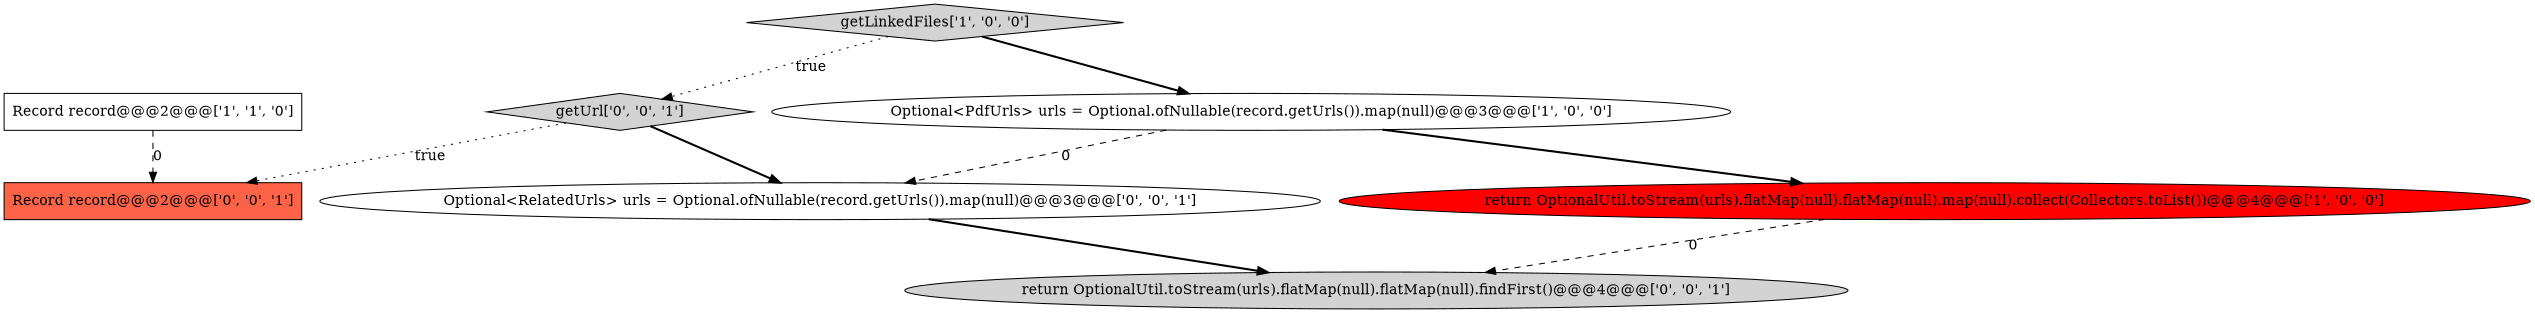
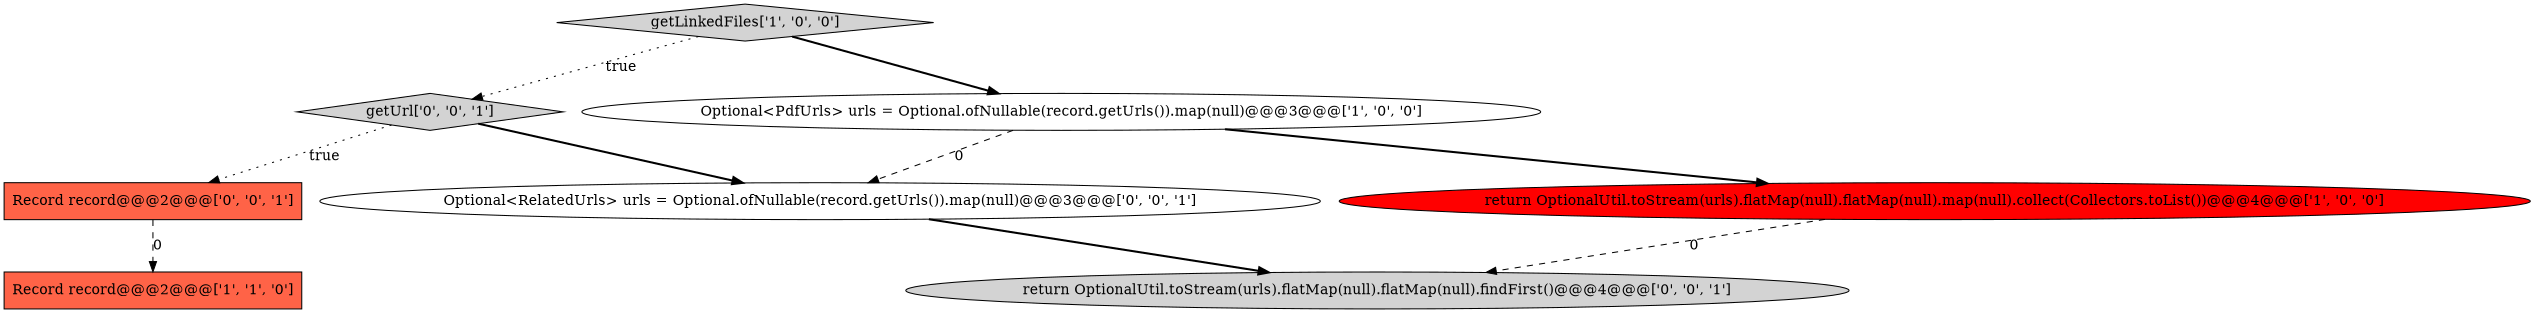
(153, 112) -> (153, 290)
(153, 151) -> (153, 241)
